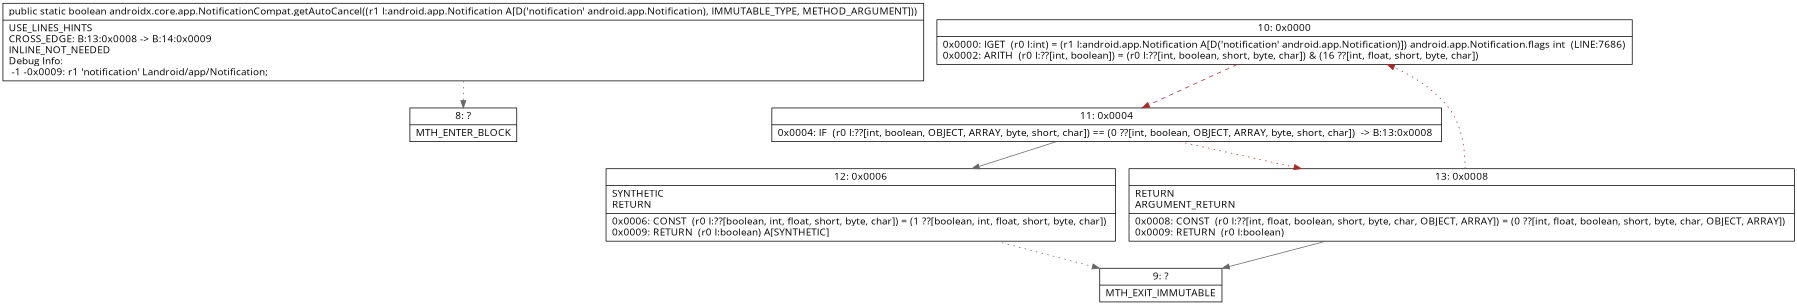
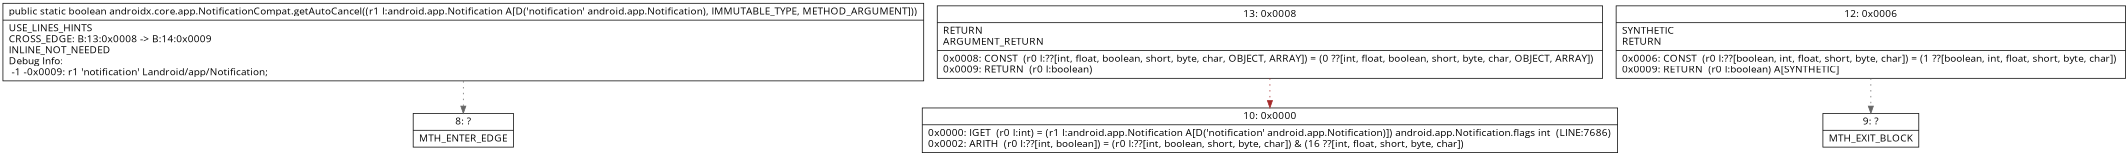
(1107, 125) -> none
(463, 133) -> (463, 138)
(1277, 254) -> none
(1161, 293) -> (1871, 138)
